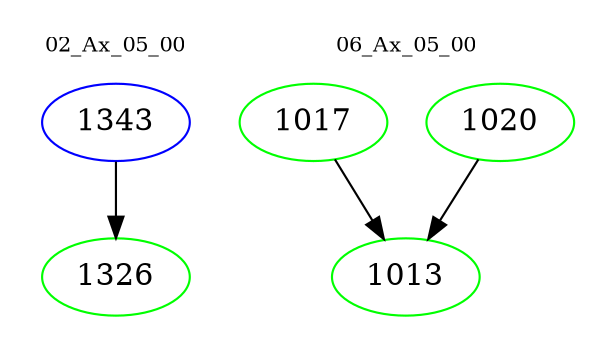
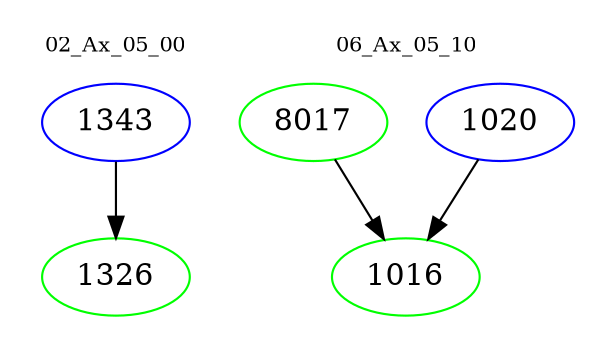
(407, 46) -> (407, 46)
(313, 122) -> (313, 122)
(500, 122) -> (500, 122)
(406, 277) -> (406, 277)
